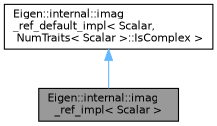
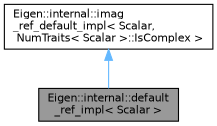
(109, 105) -> (109, 105)
